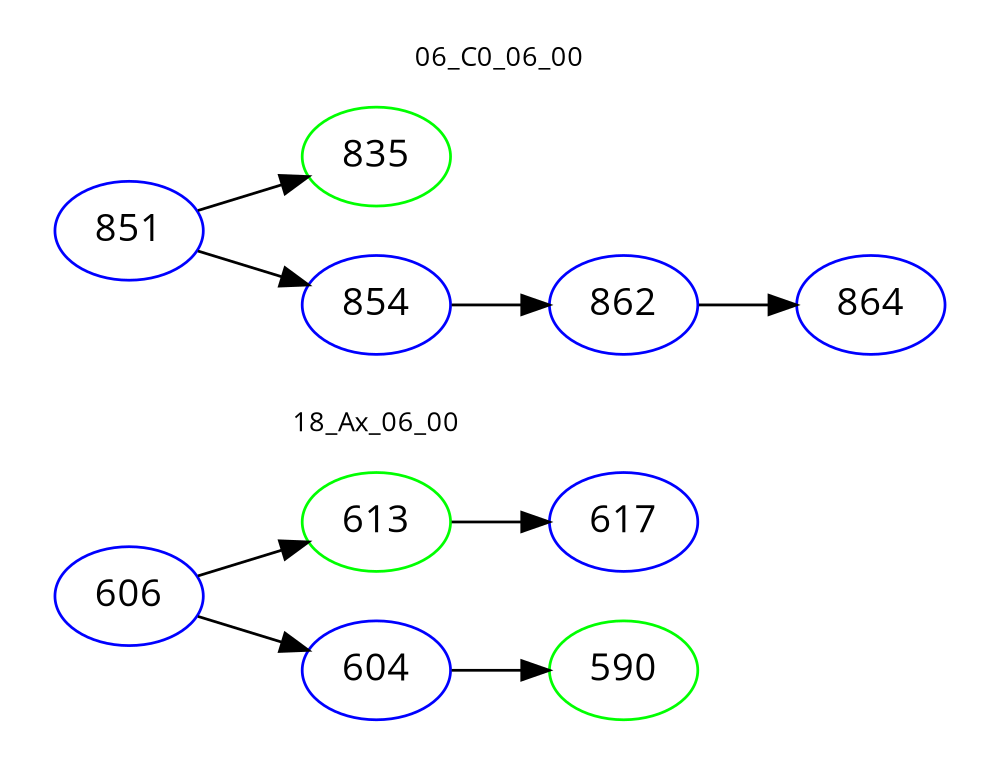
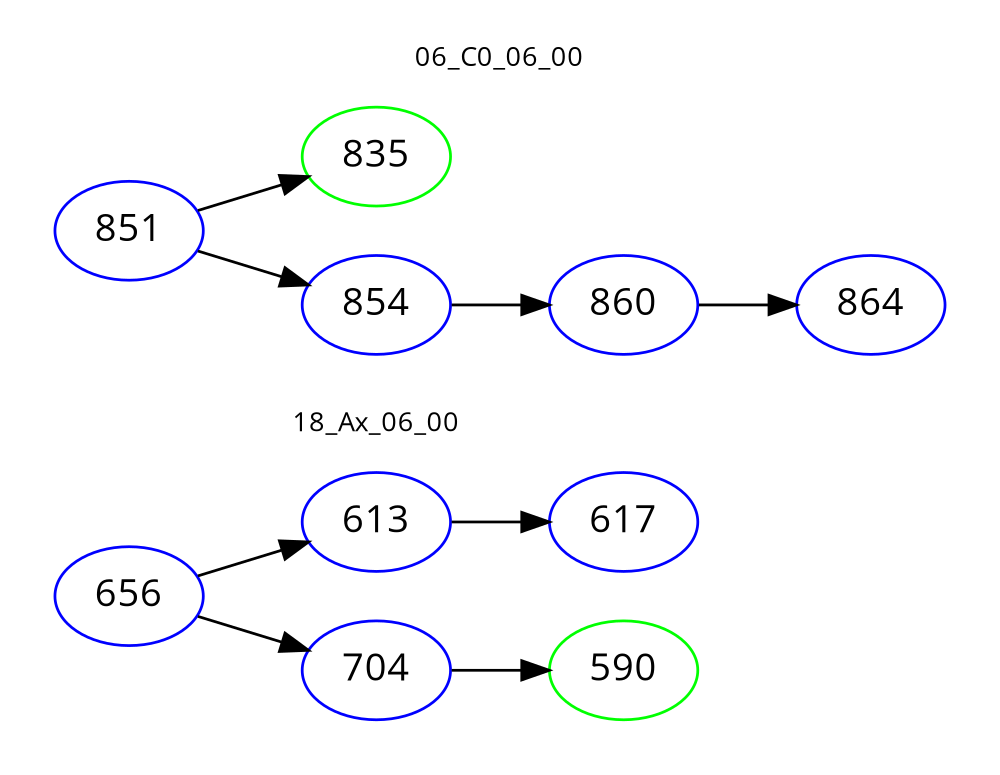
(624, 305) -> (624, 305)
(376, 522) -> (376, 522)
(129, 596) -> (129, 596)
(376, 670) -> (376, 670)
